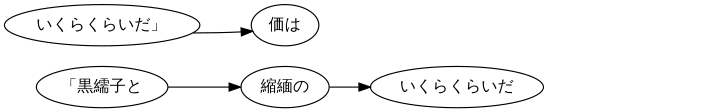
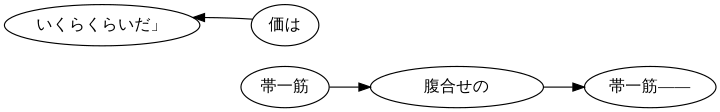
(217, 33) -> (229, 18)
(102, 87) -> none
(285, 87) -> (285, 87)
(457, 87) -> (457, 87)
none -> (650, 87)
